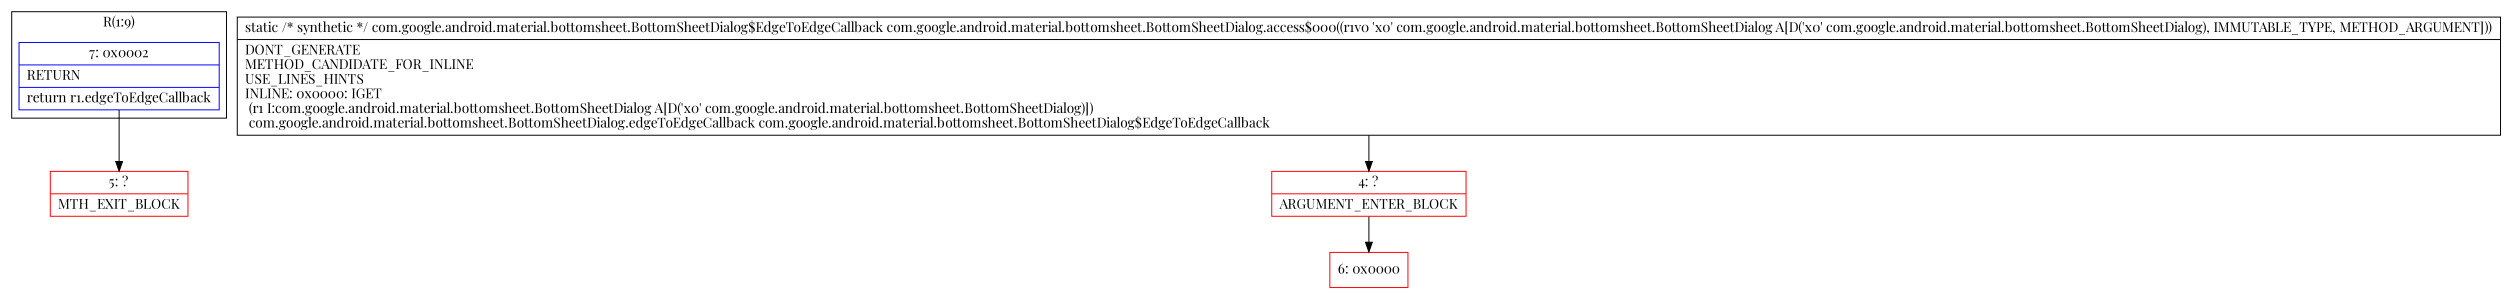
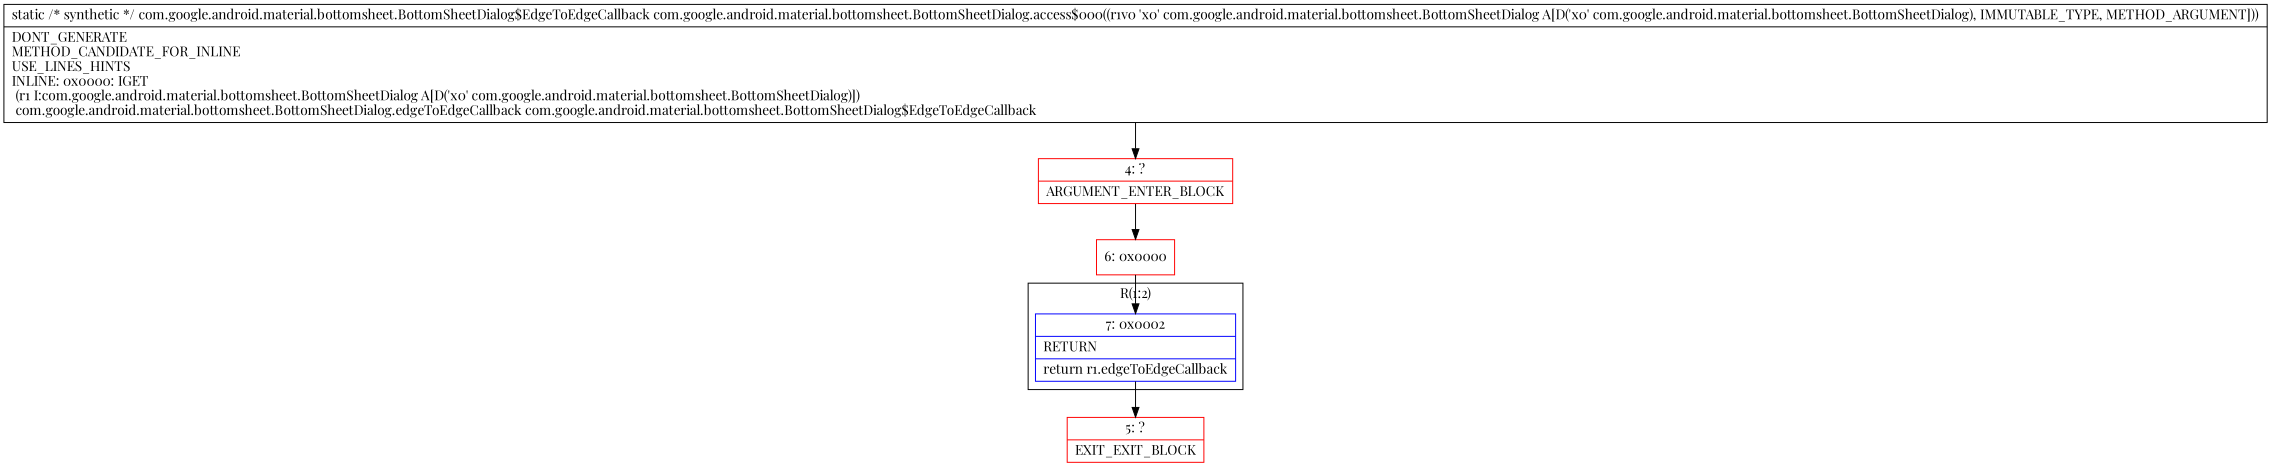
(119, 23) -> (1136, 294)
(119, 205) -> (1136, 451)
none -> (1136, 289)
